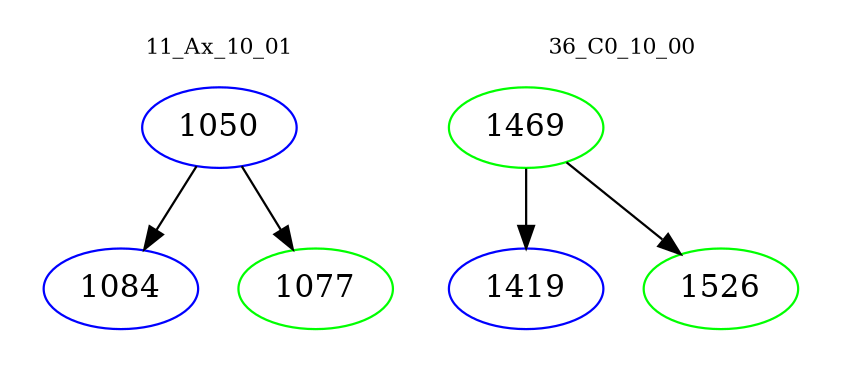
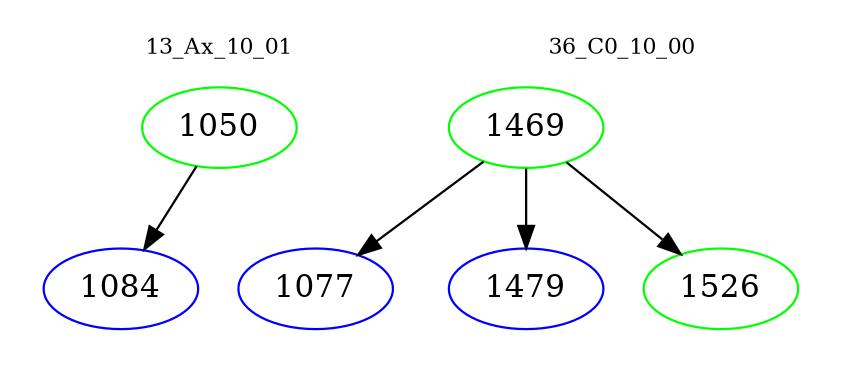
(219, 48) -> (219, 48)
(219, 128) -> (219, 128)
(261, 198) -> (443, 192)
(316, 289) -> (316, 289)
(526, 289) -> (526, 289)
